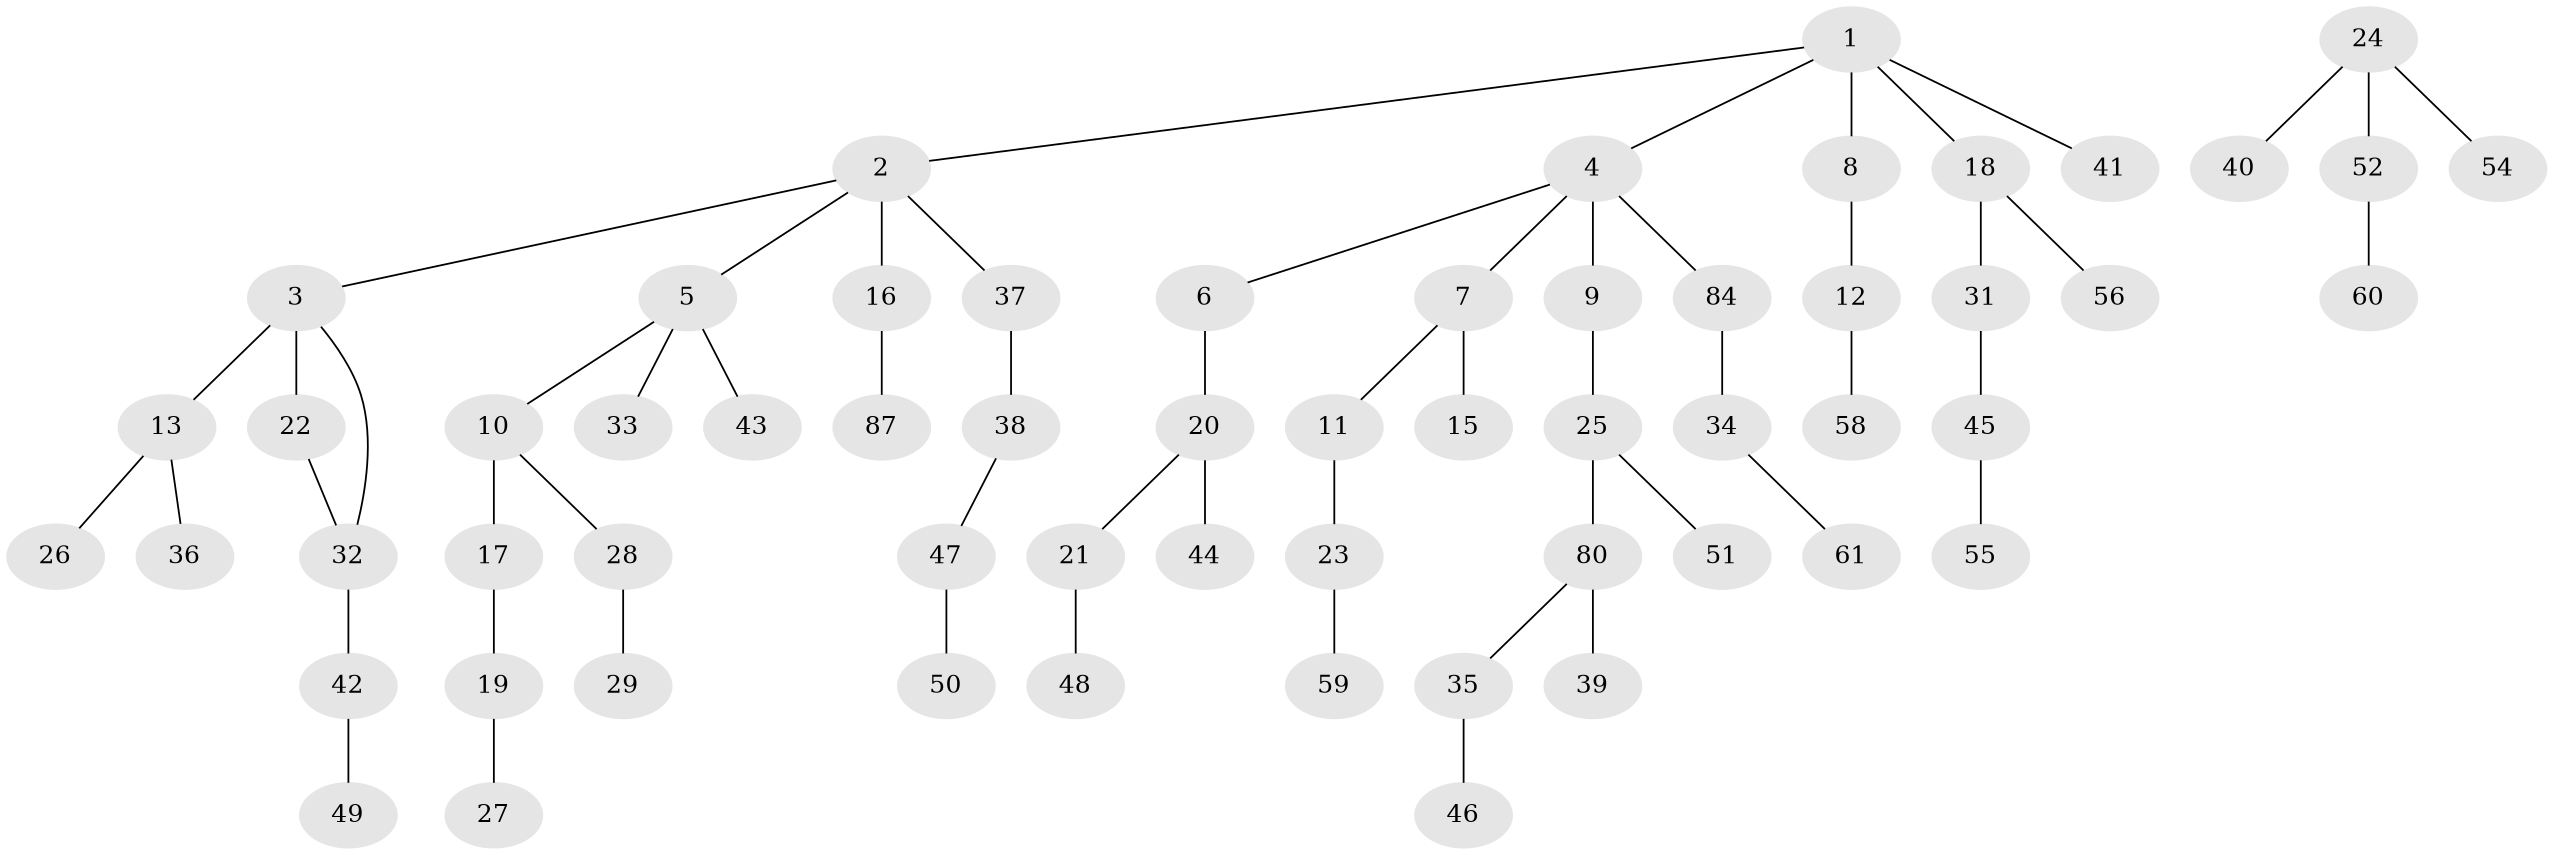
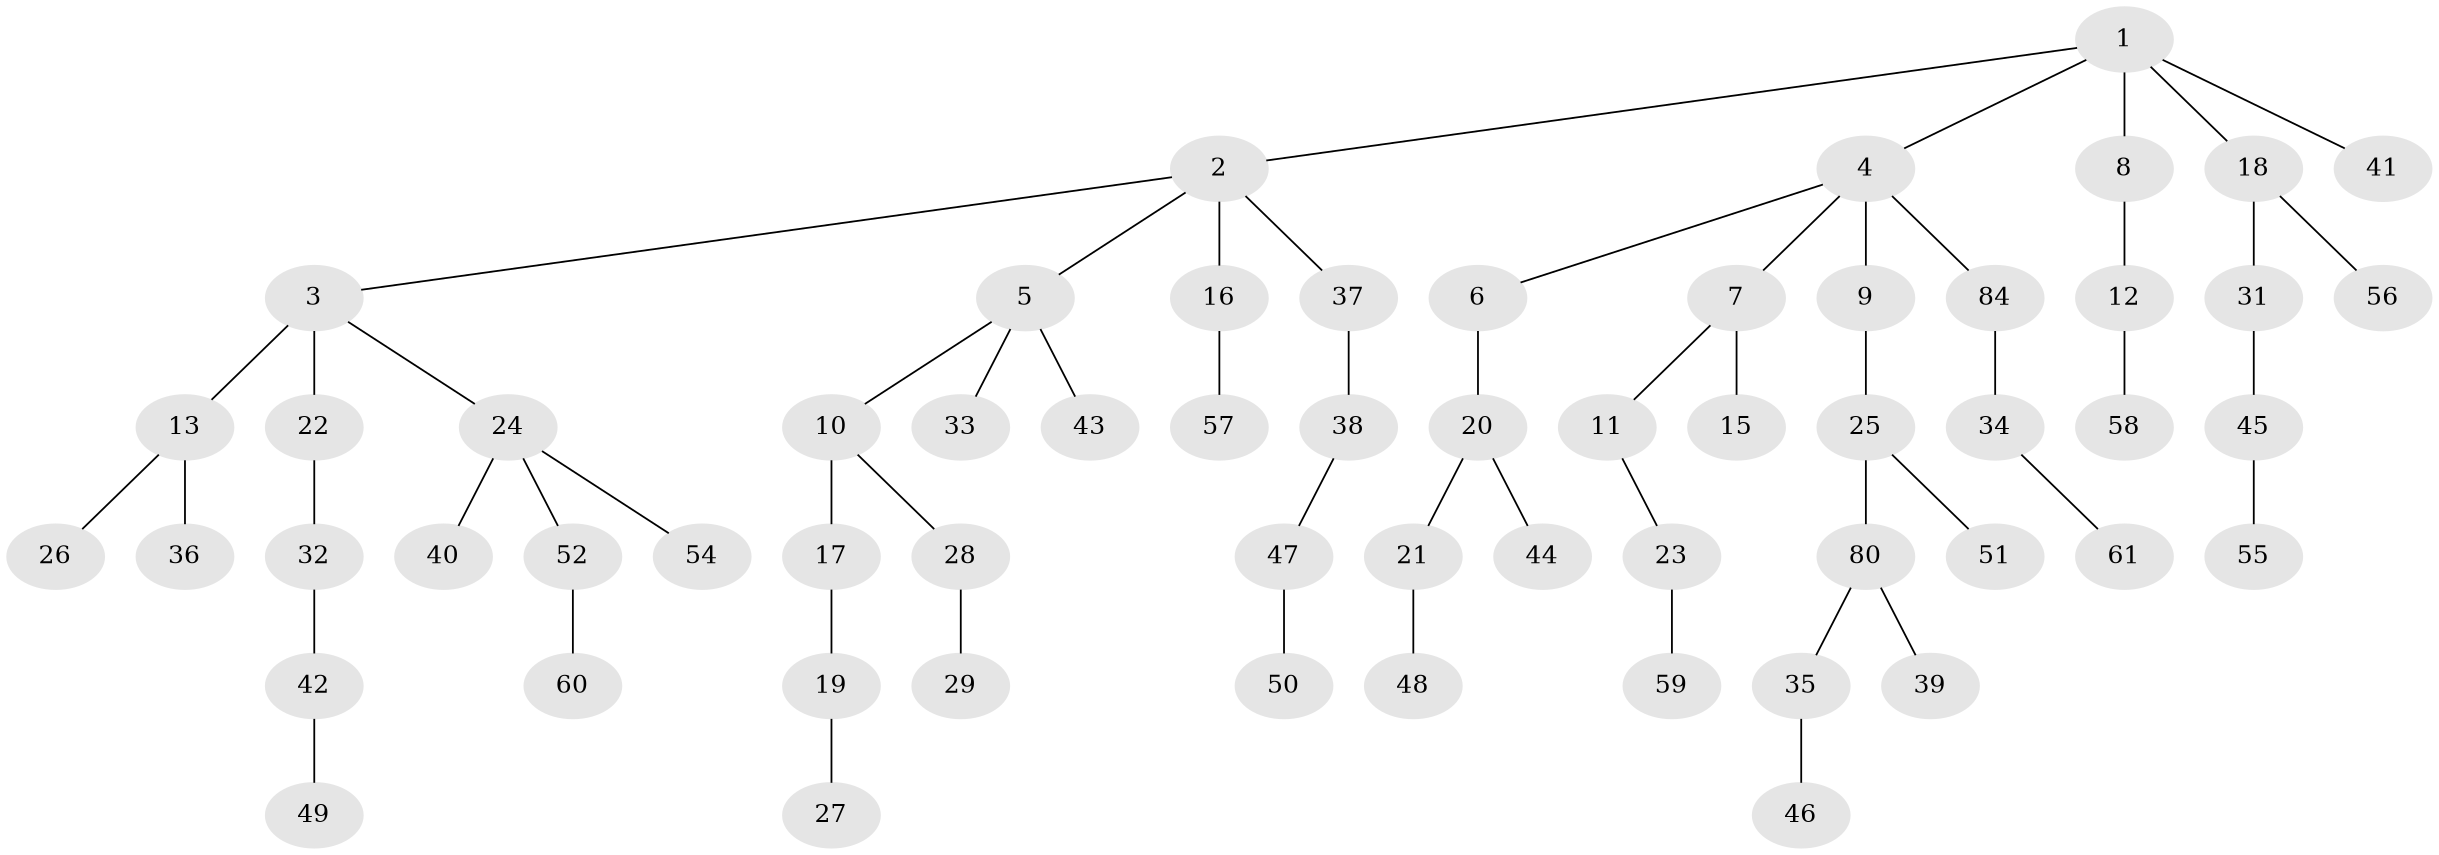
(366, 420) -> (411, 363)
(882, 427) -> (1219, 427)
